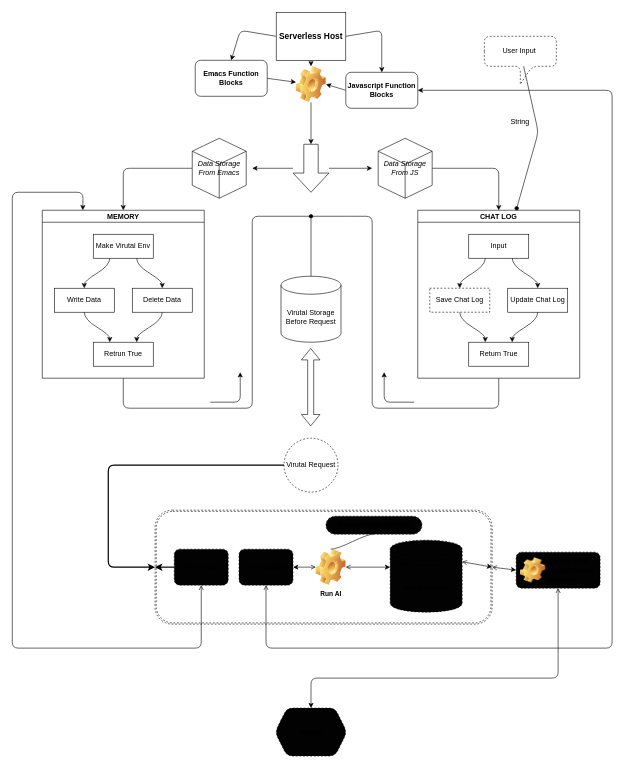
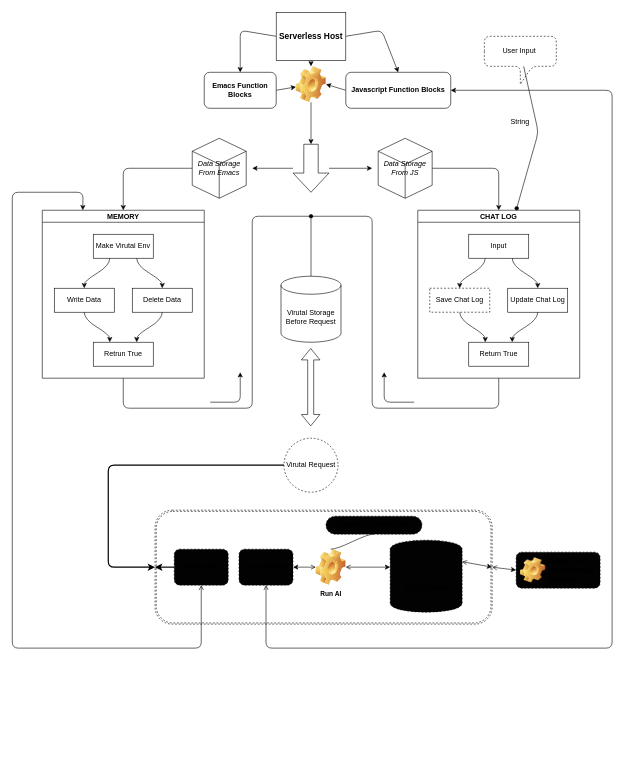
(231, 78) -> (240, 90)
(382, 90) -> (398, 90)
(557, 677) -> none
(311, 732) -> none
